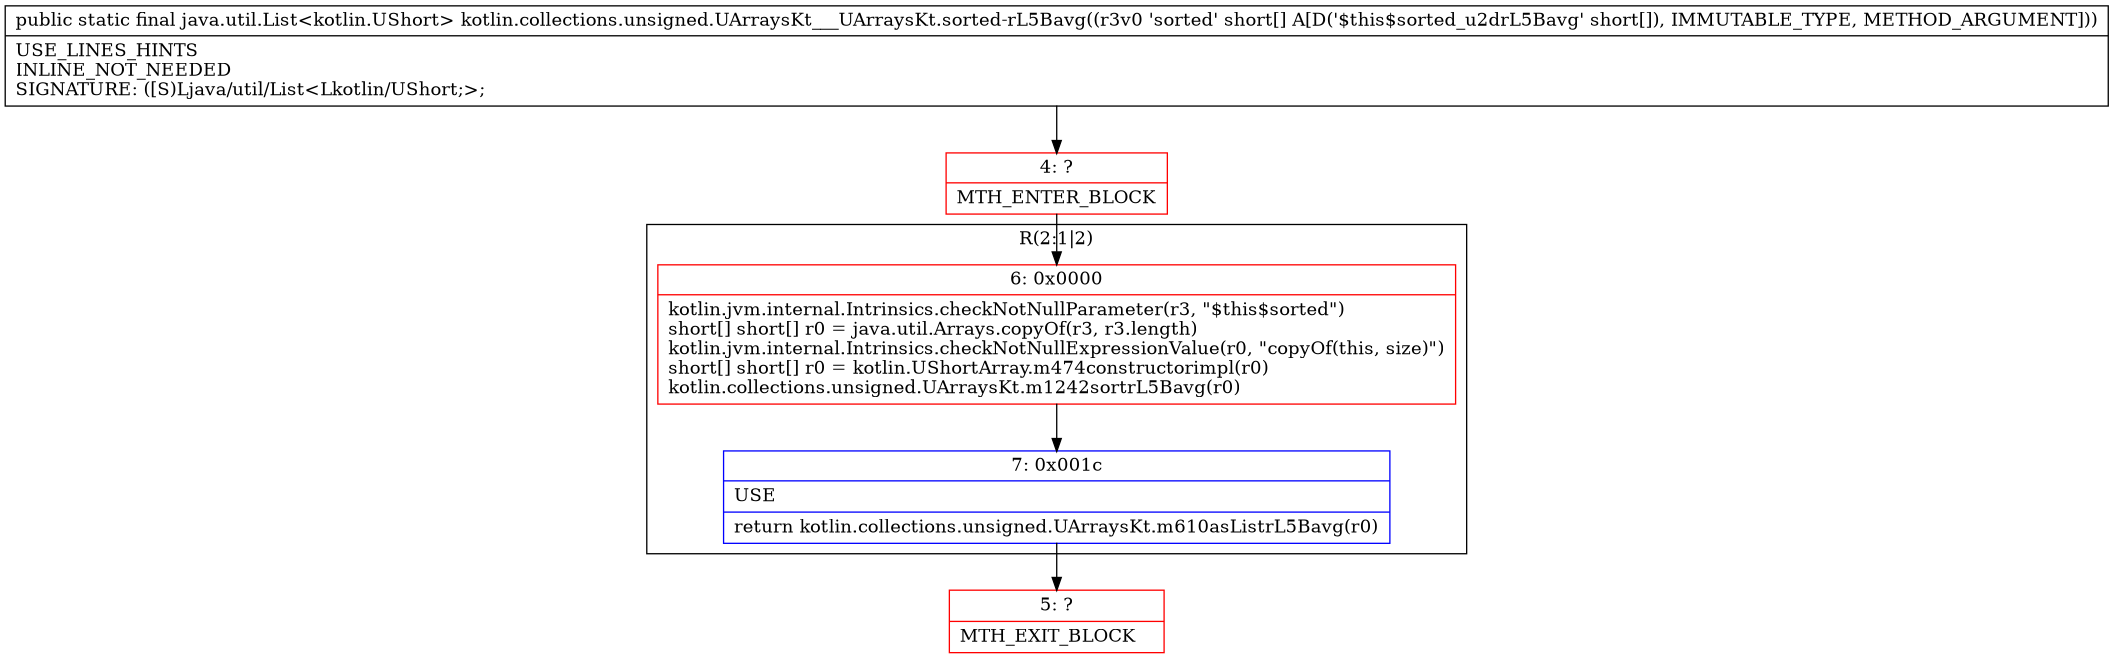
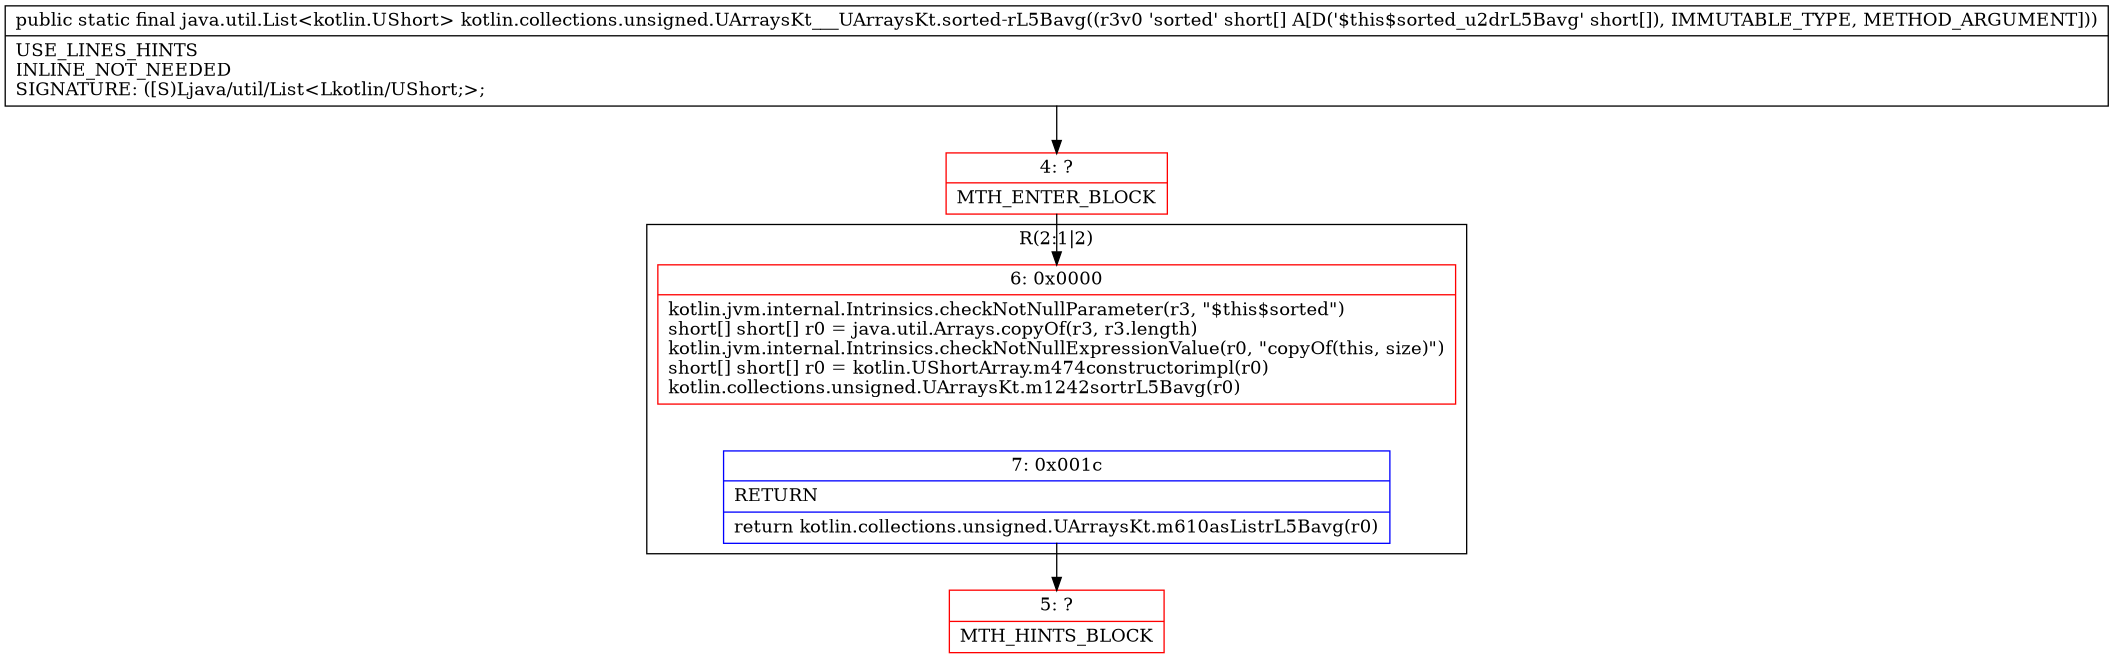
(1057, 421) -> none
(755, 496) -> (776, 496)
(1048, 636) -> (1057, 636)
